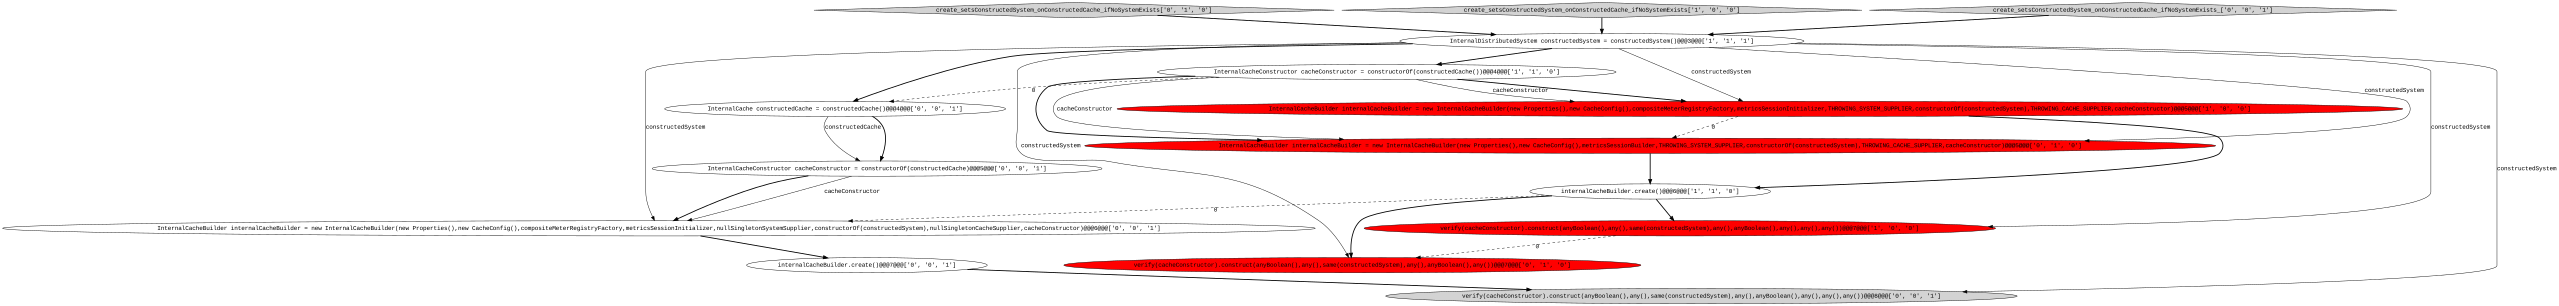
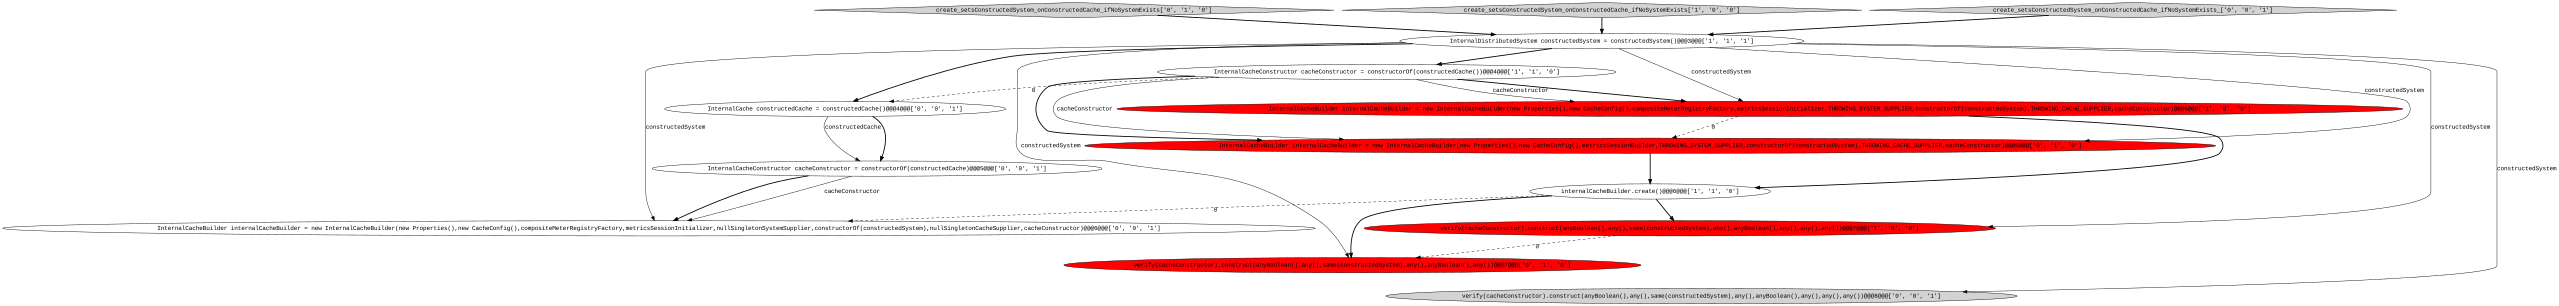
(867, 265) -> none
